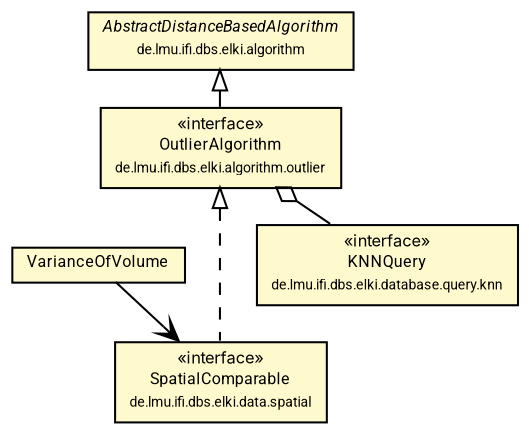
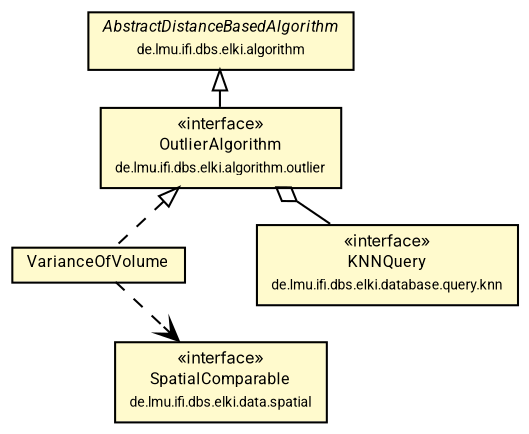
(220, 275) -> (140, 224)
(140, 304) -> (140, 304)
